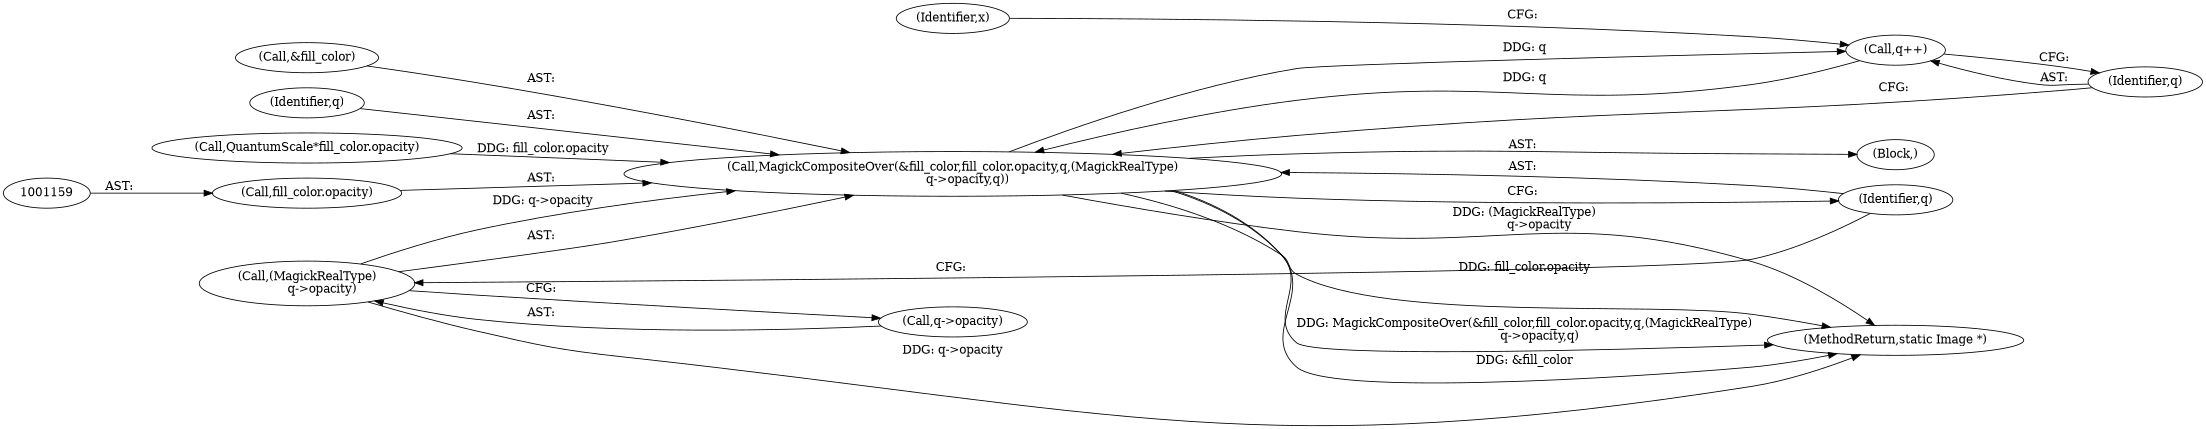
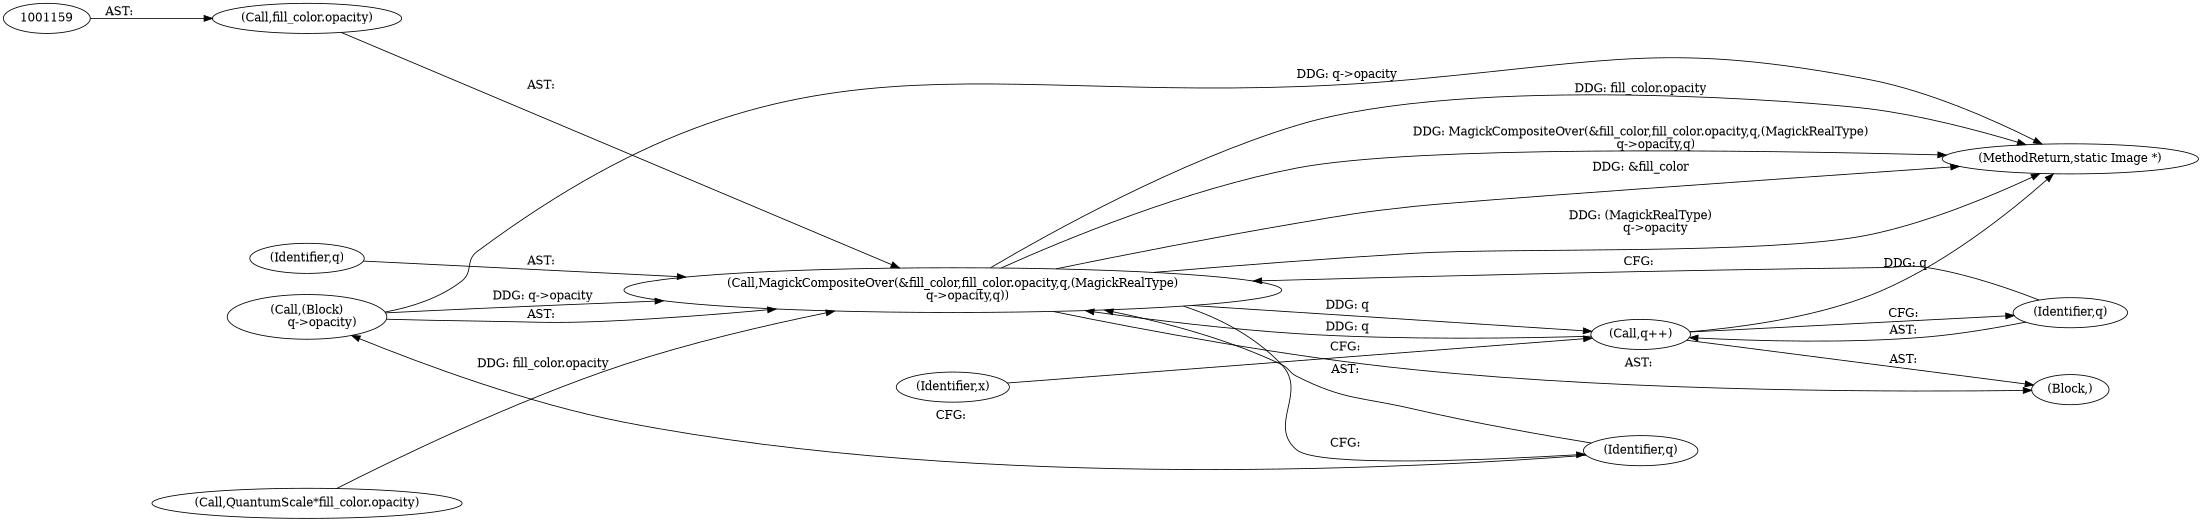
(307, 58) -> none
(307, 283) -> (307, 317)
none -> (1883, 290)
(953, 322) -> none
none -> (1856, 362)
